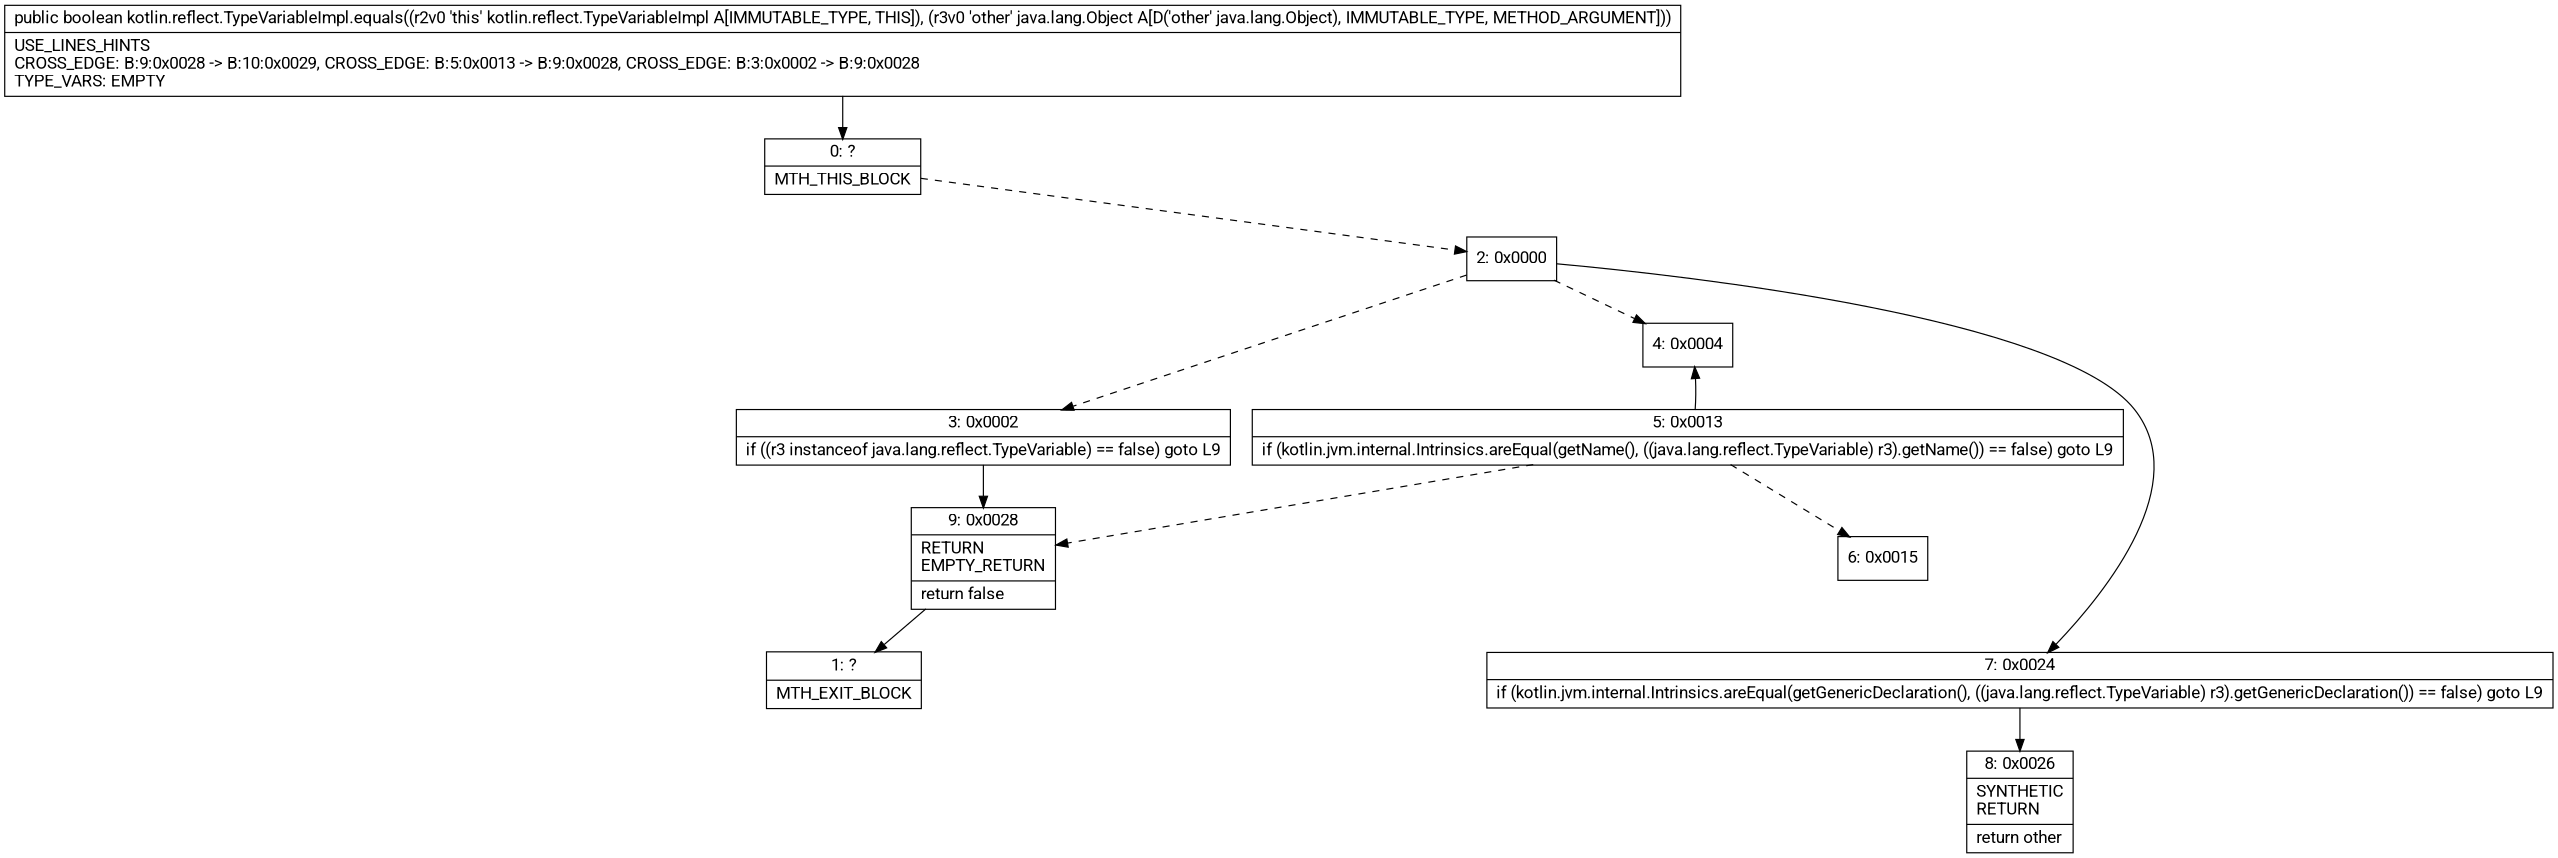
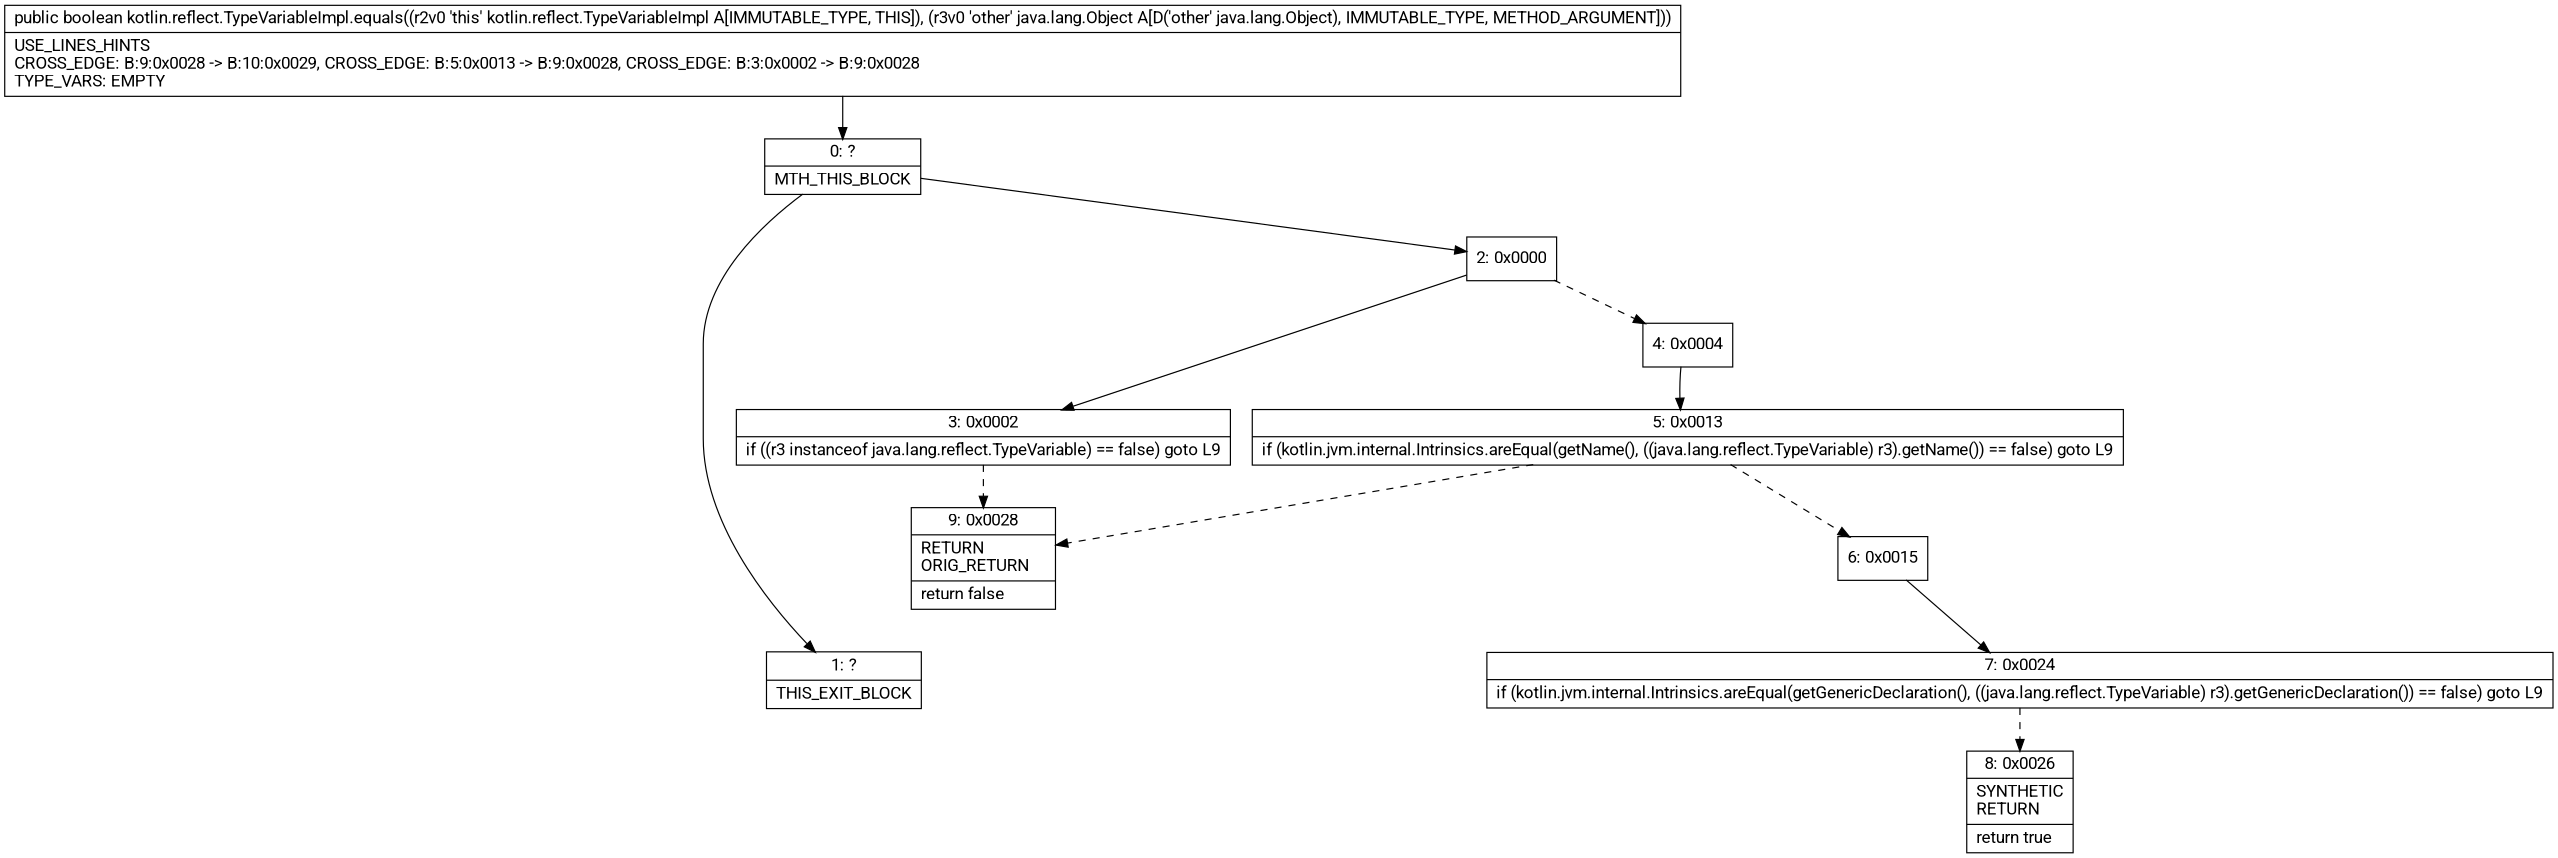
(1188, 214) -> (1188, 214)
(1986, 336) -> (1944, 612)
(1270, 341) -> (1270, 341)
(1696, 394) -> (1680, 382)
(983, 481) -> (983, 481)
(983, 566) -> (975, 566)
(905, 627) -> (703, 416)
(844, 694) -> (844, 694)
(2020, 724) -> (2020, 724)
(2019, 838) -> (2014, 838)
